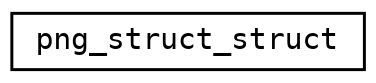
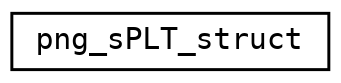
(188, 41) -> (170, 41)
